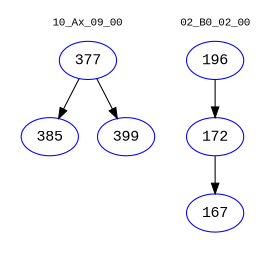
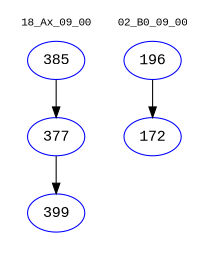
(88, 23) -> (57, 23)
(216, 23) -> (153, 23)
(71, 94) -> (56, 93)
(215, 213) -> none
